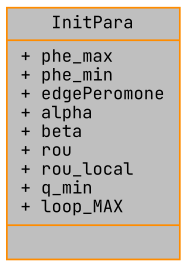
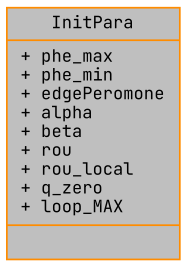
(57, 188) -> (63, 188)
